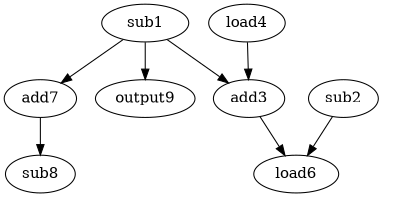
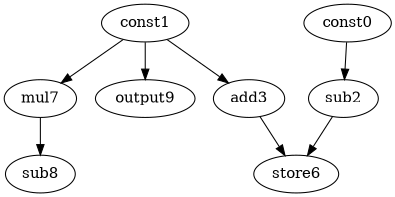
(145, 23) -> (145, 23)
(247, 23) -> none
none -> (348, 23)
(40, 99) -> (40, 99)
(296, 174) -> (296, 174)
